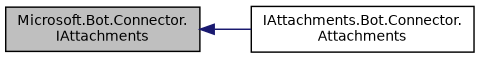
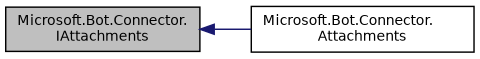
(363, 29) -> (363, 29)
